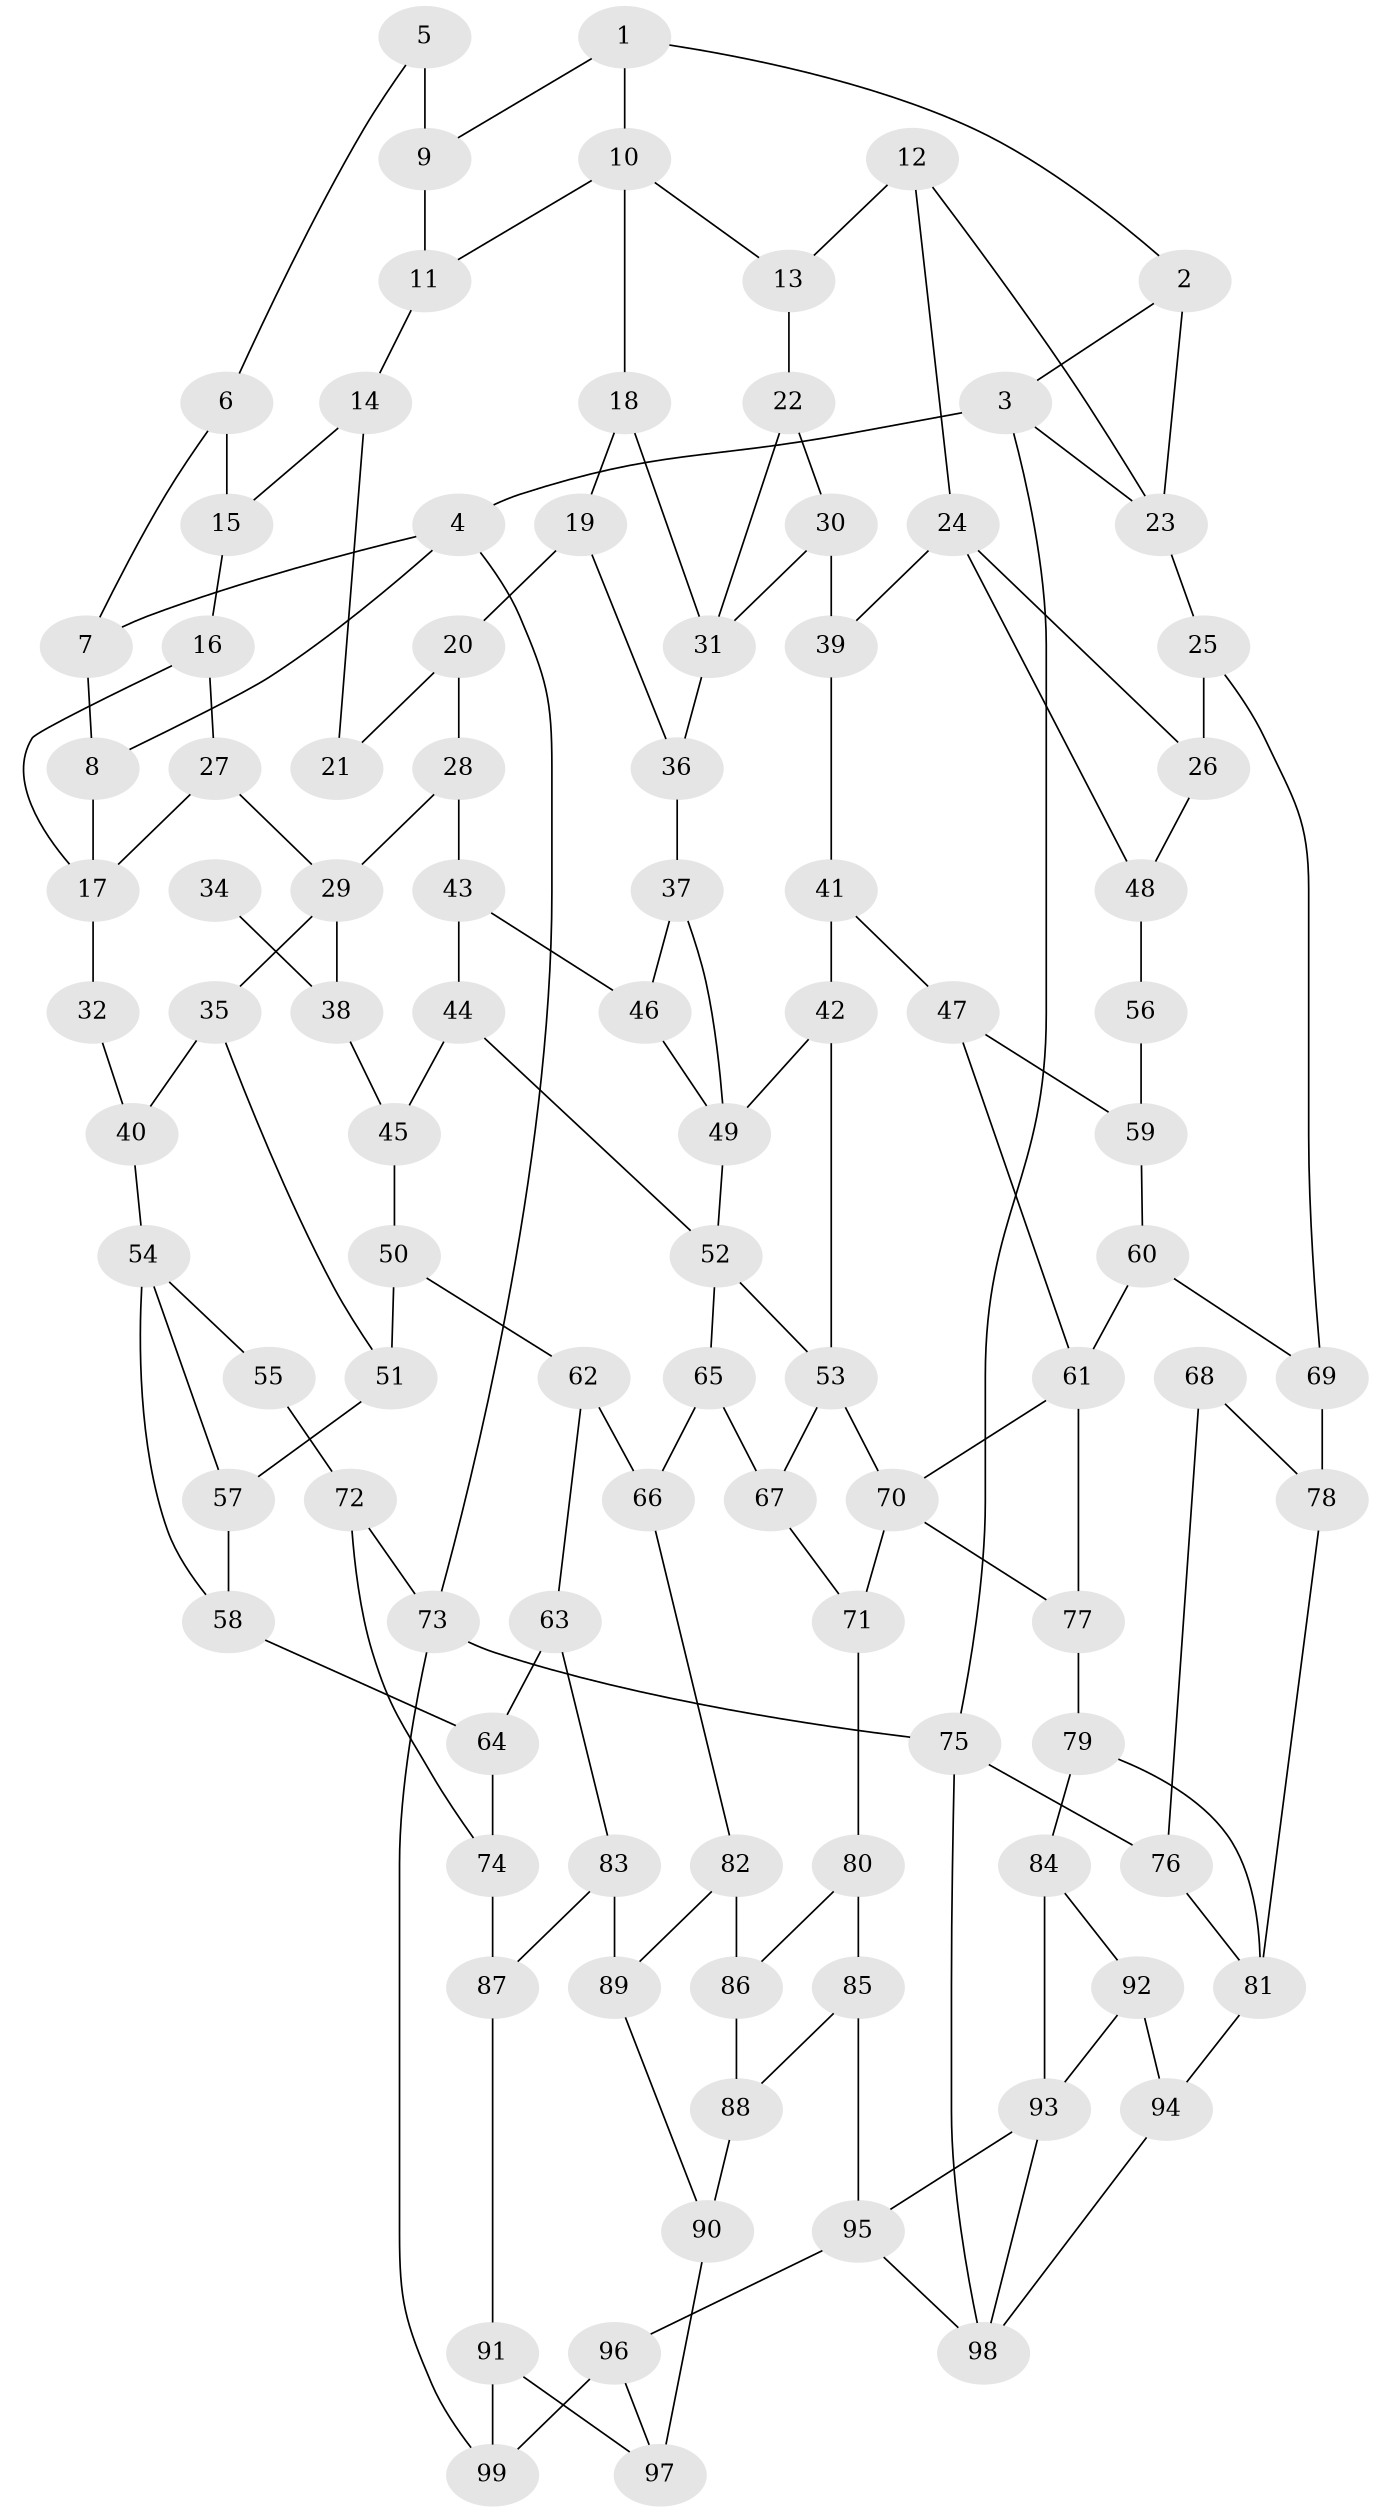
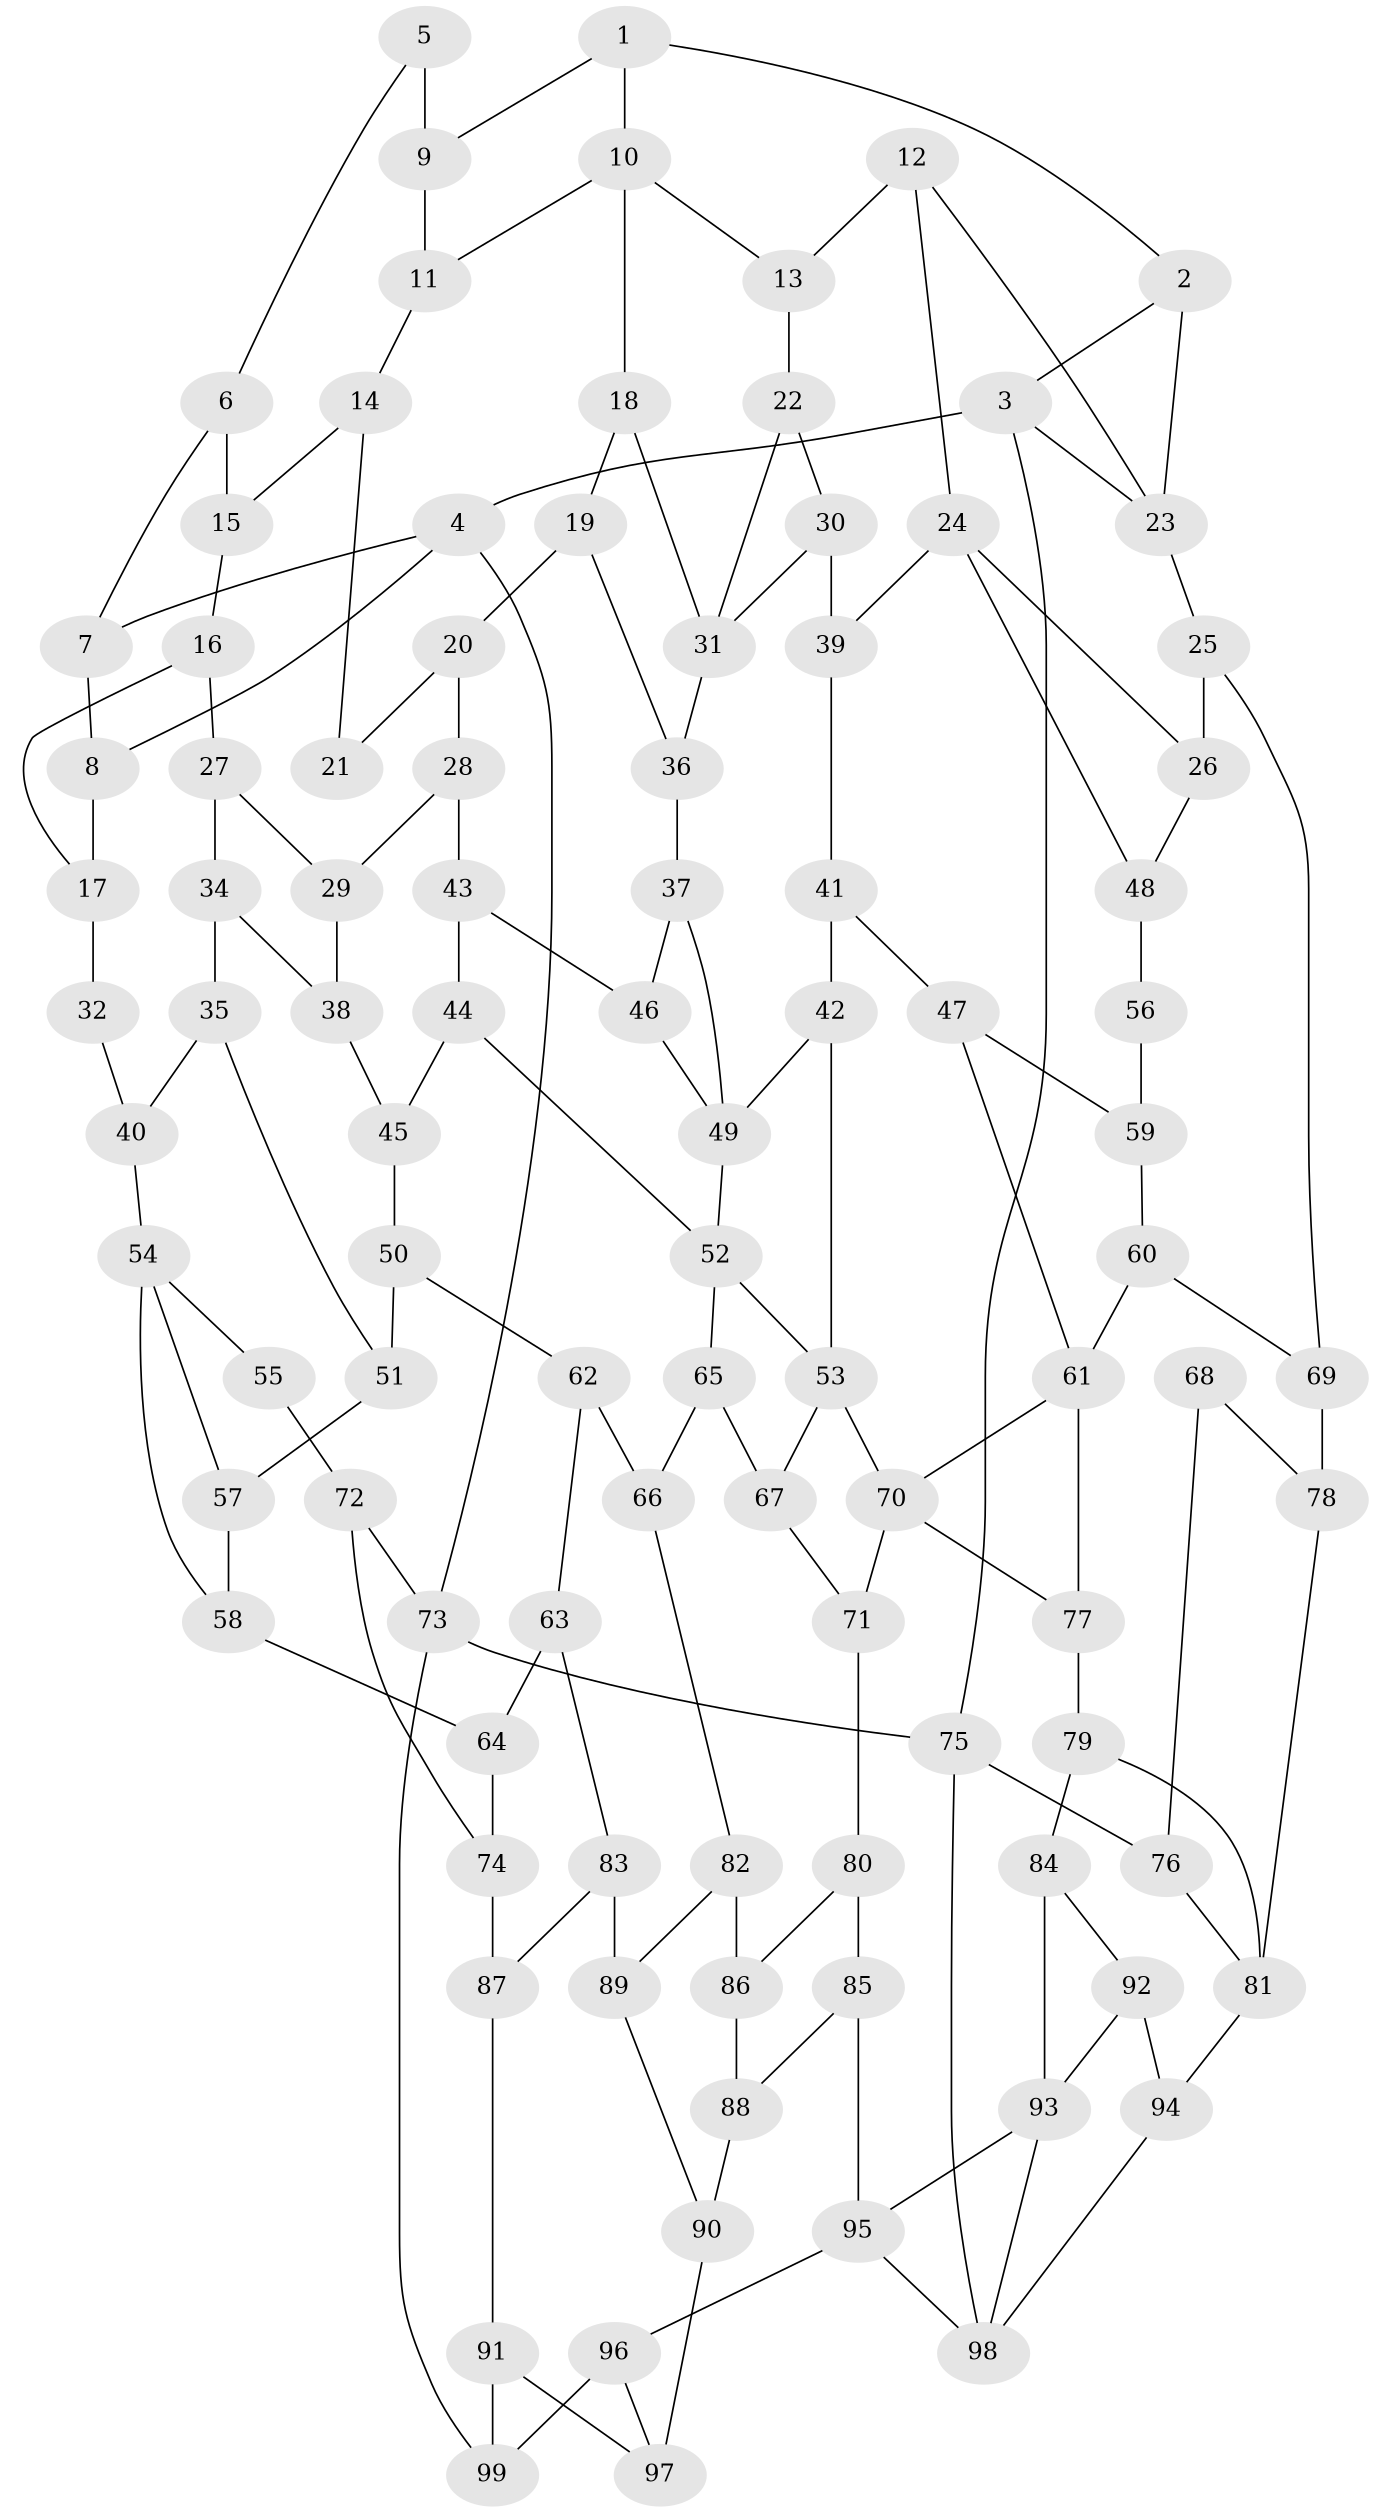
(154, 829) -> (215, 830)
(283, 944) -> (215, 952)
